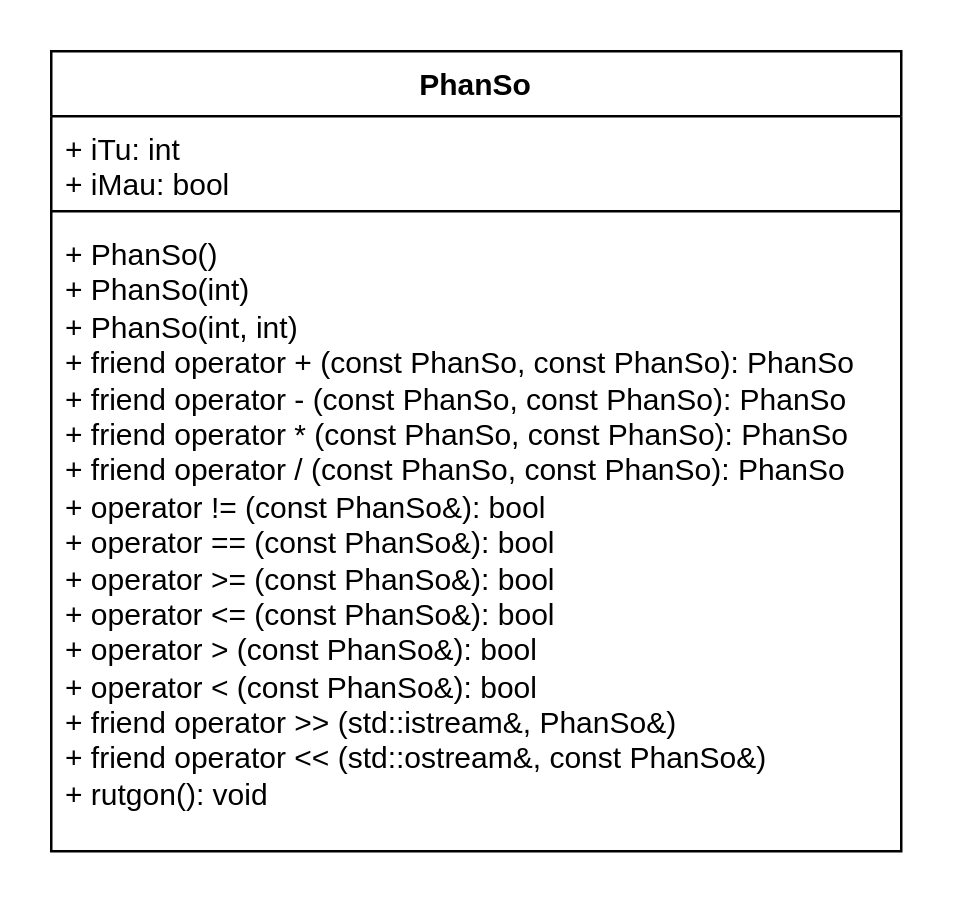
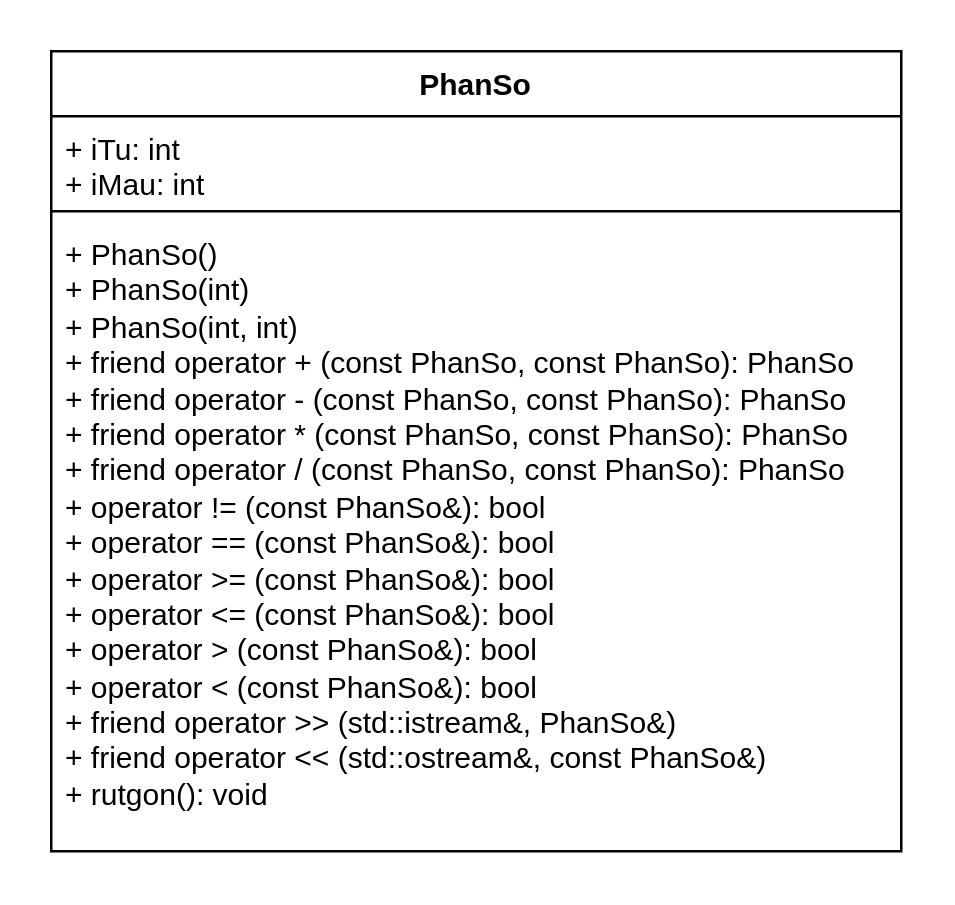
(148, 170) -> (139, 170)
